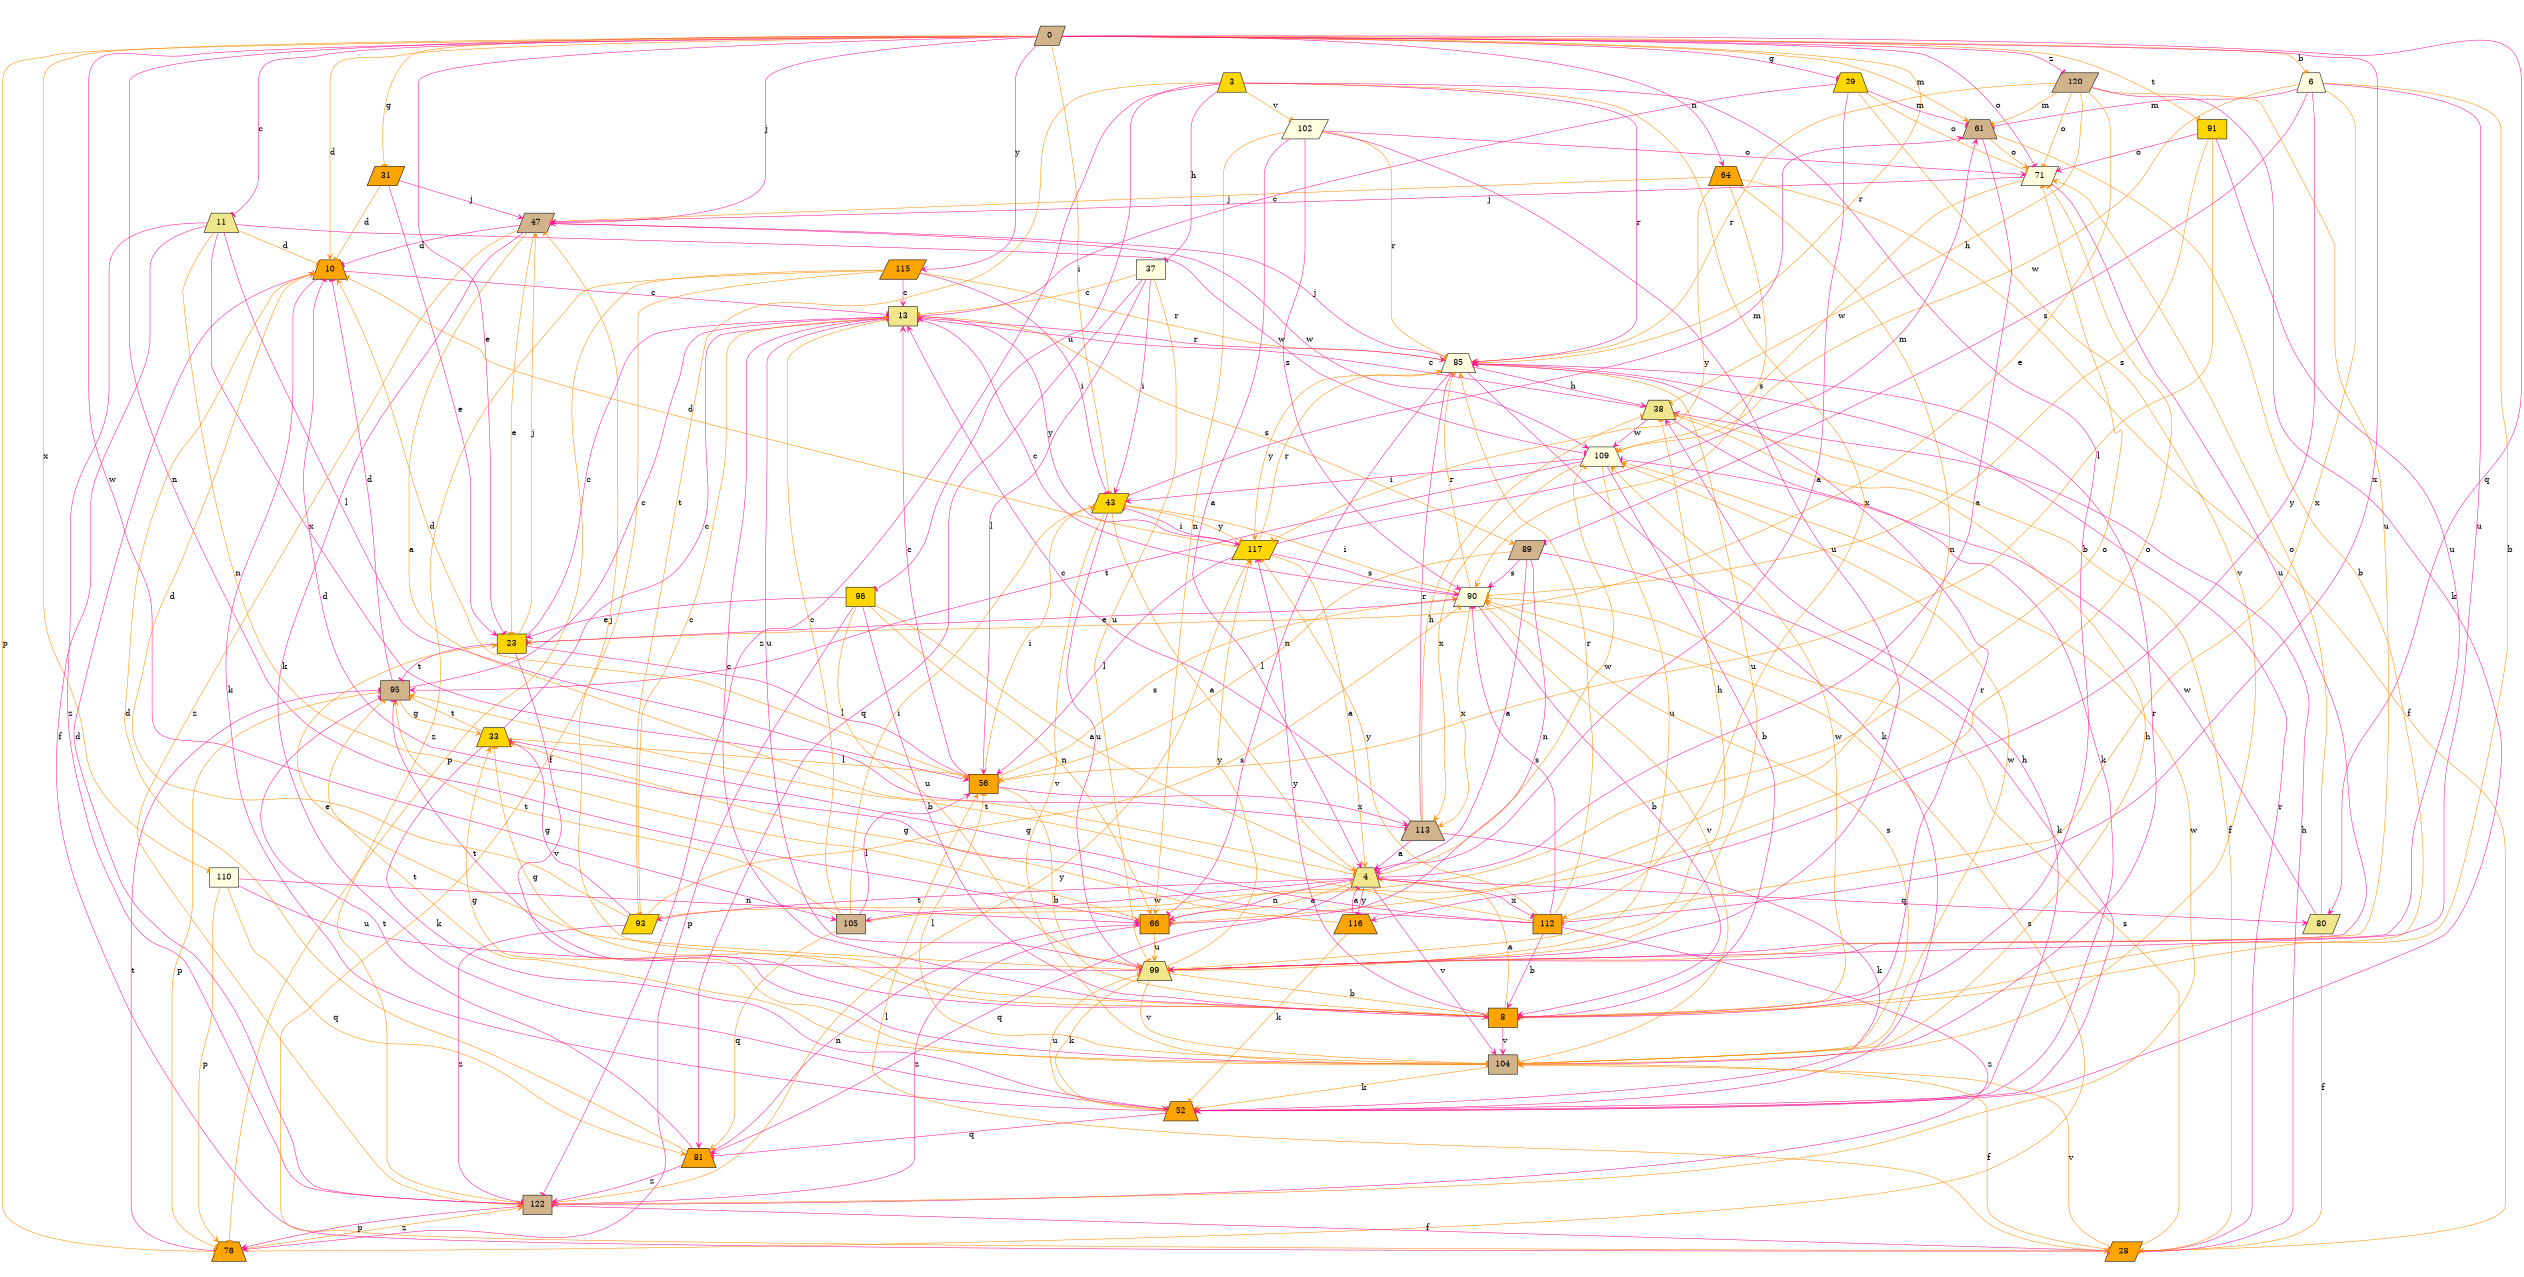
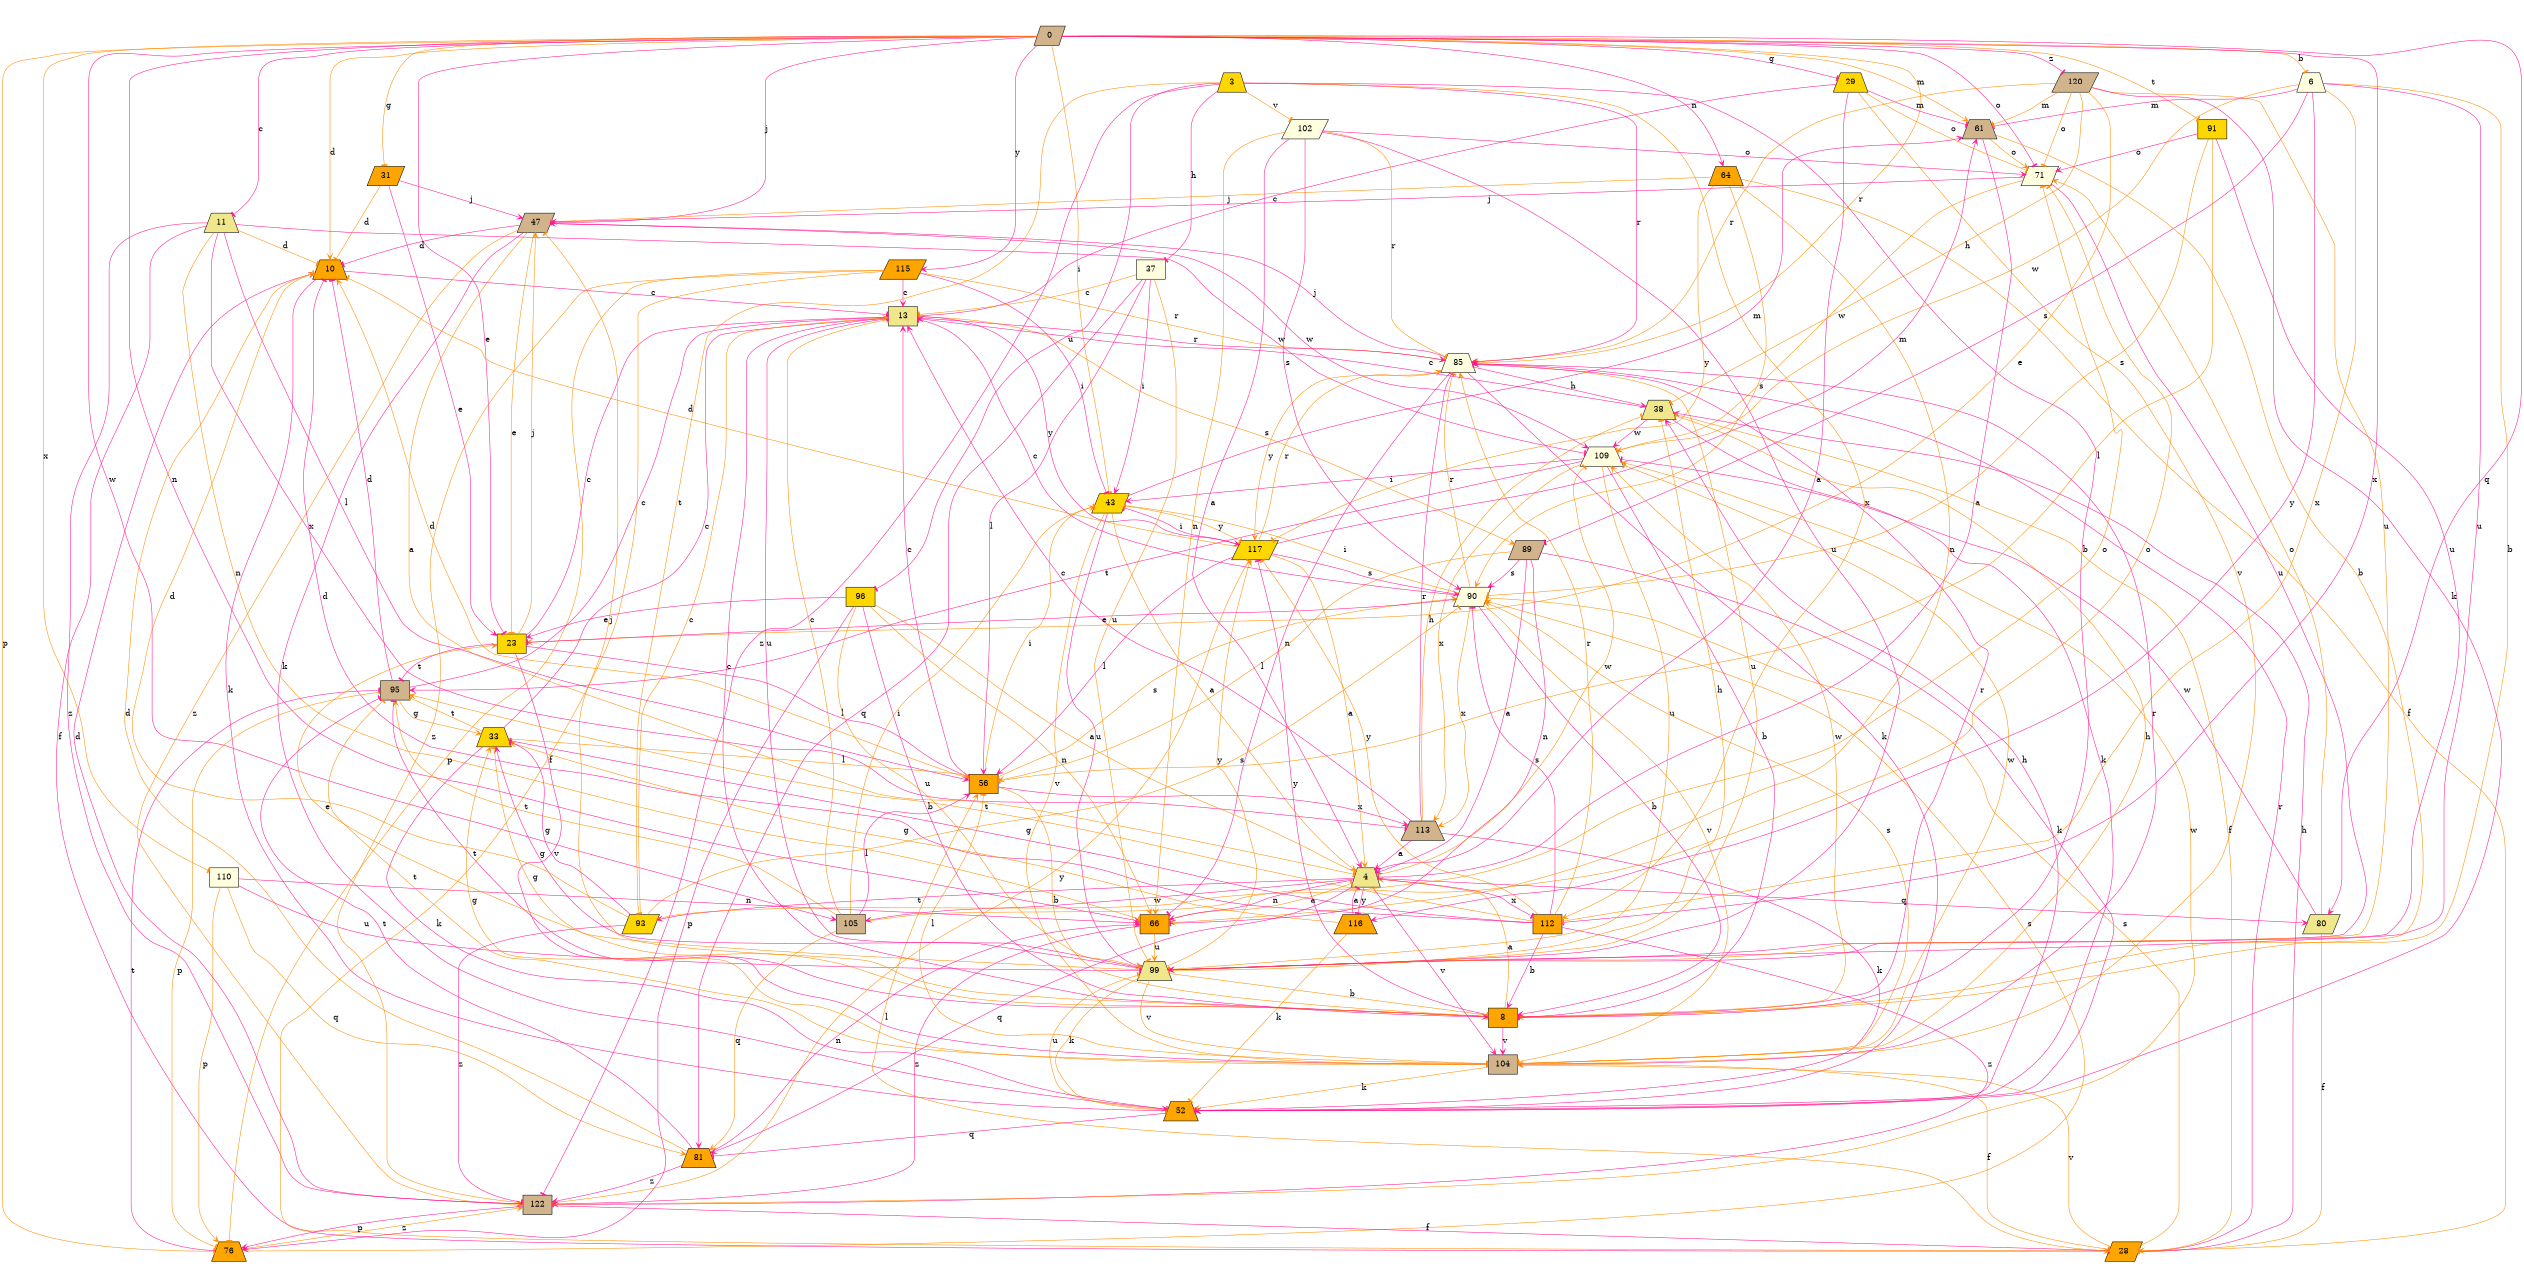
none -> (768, 943)
